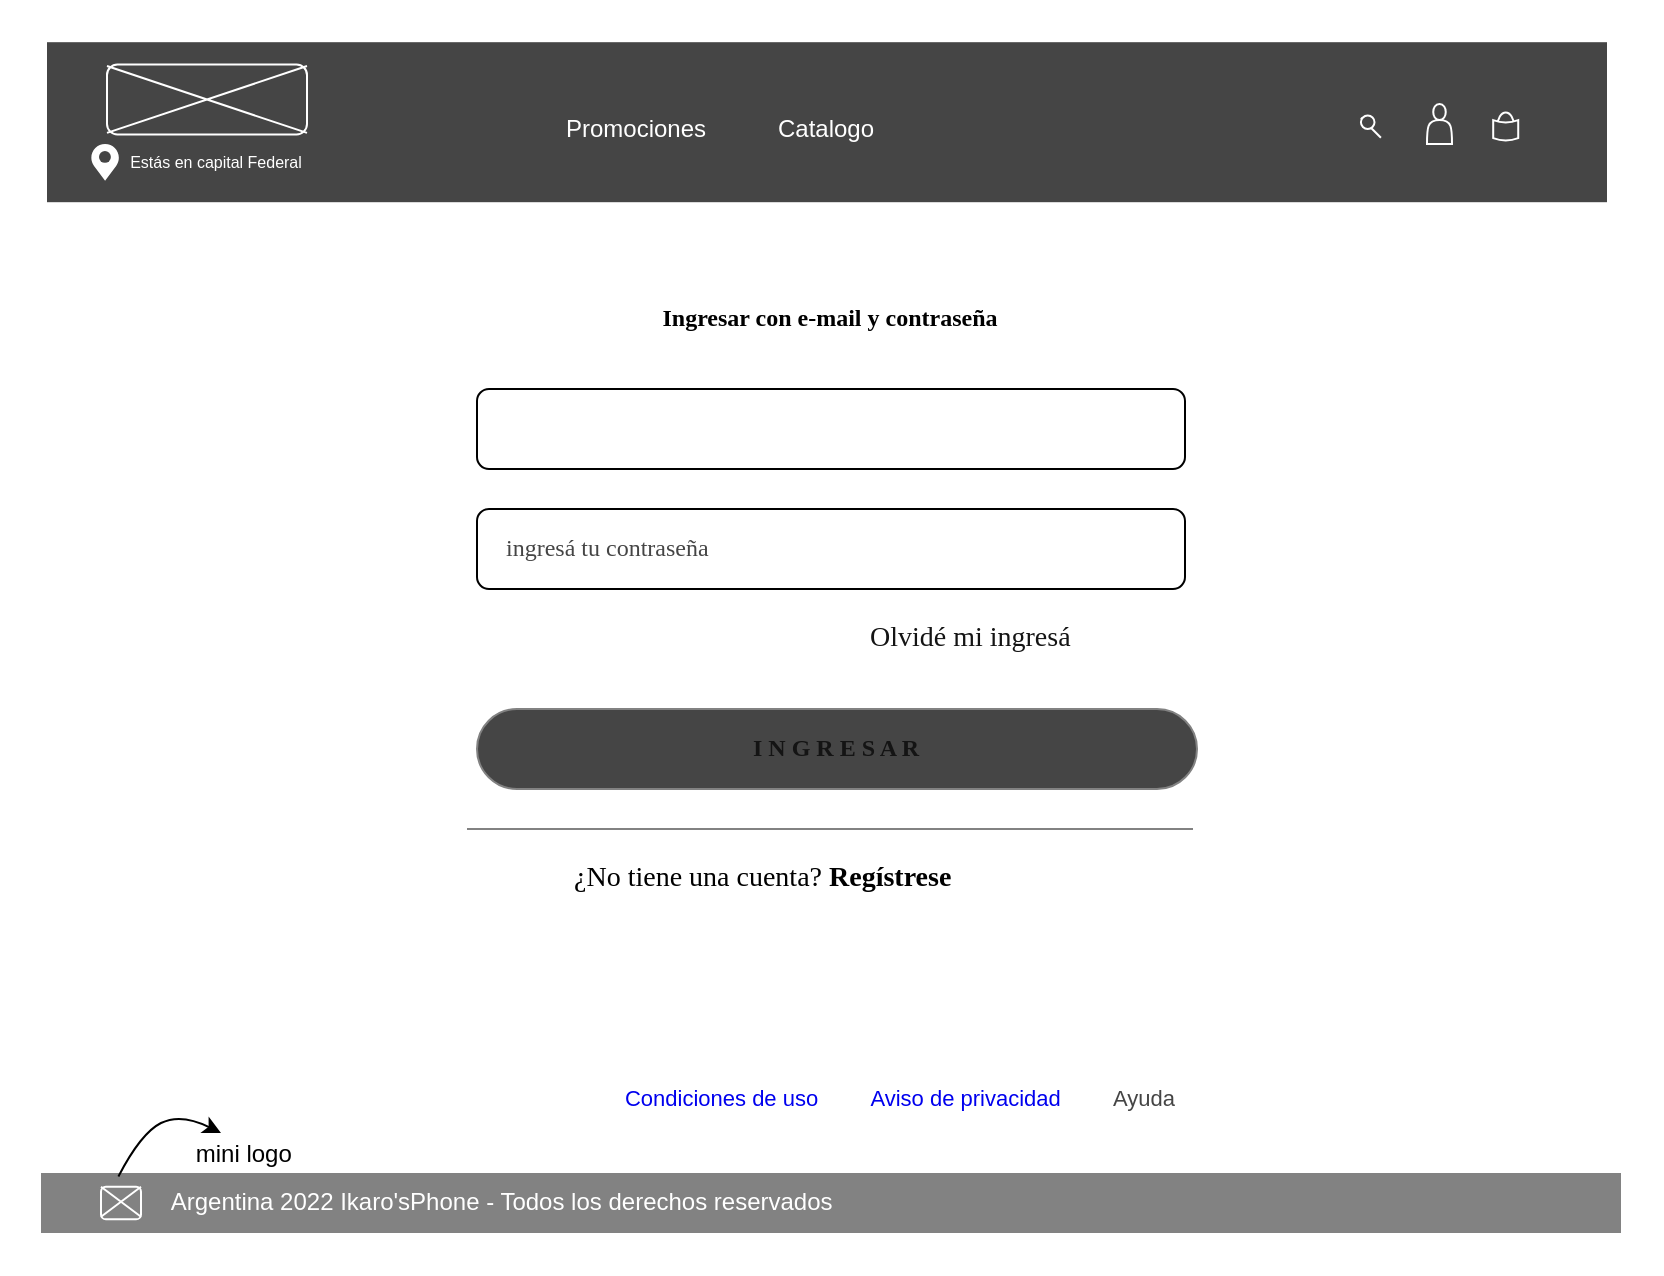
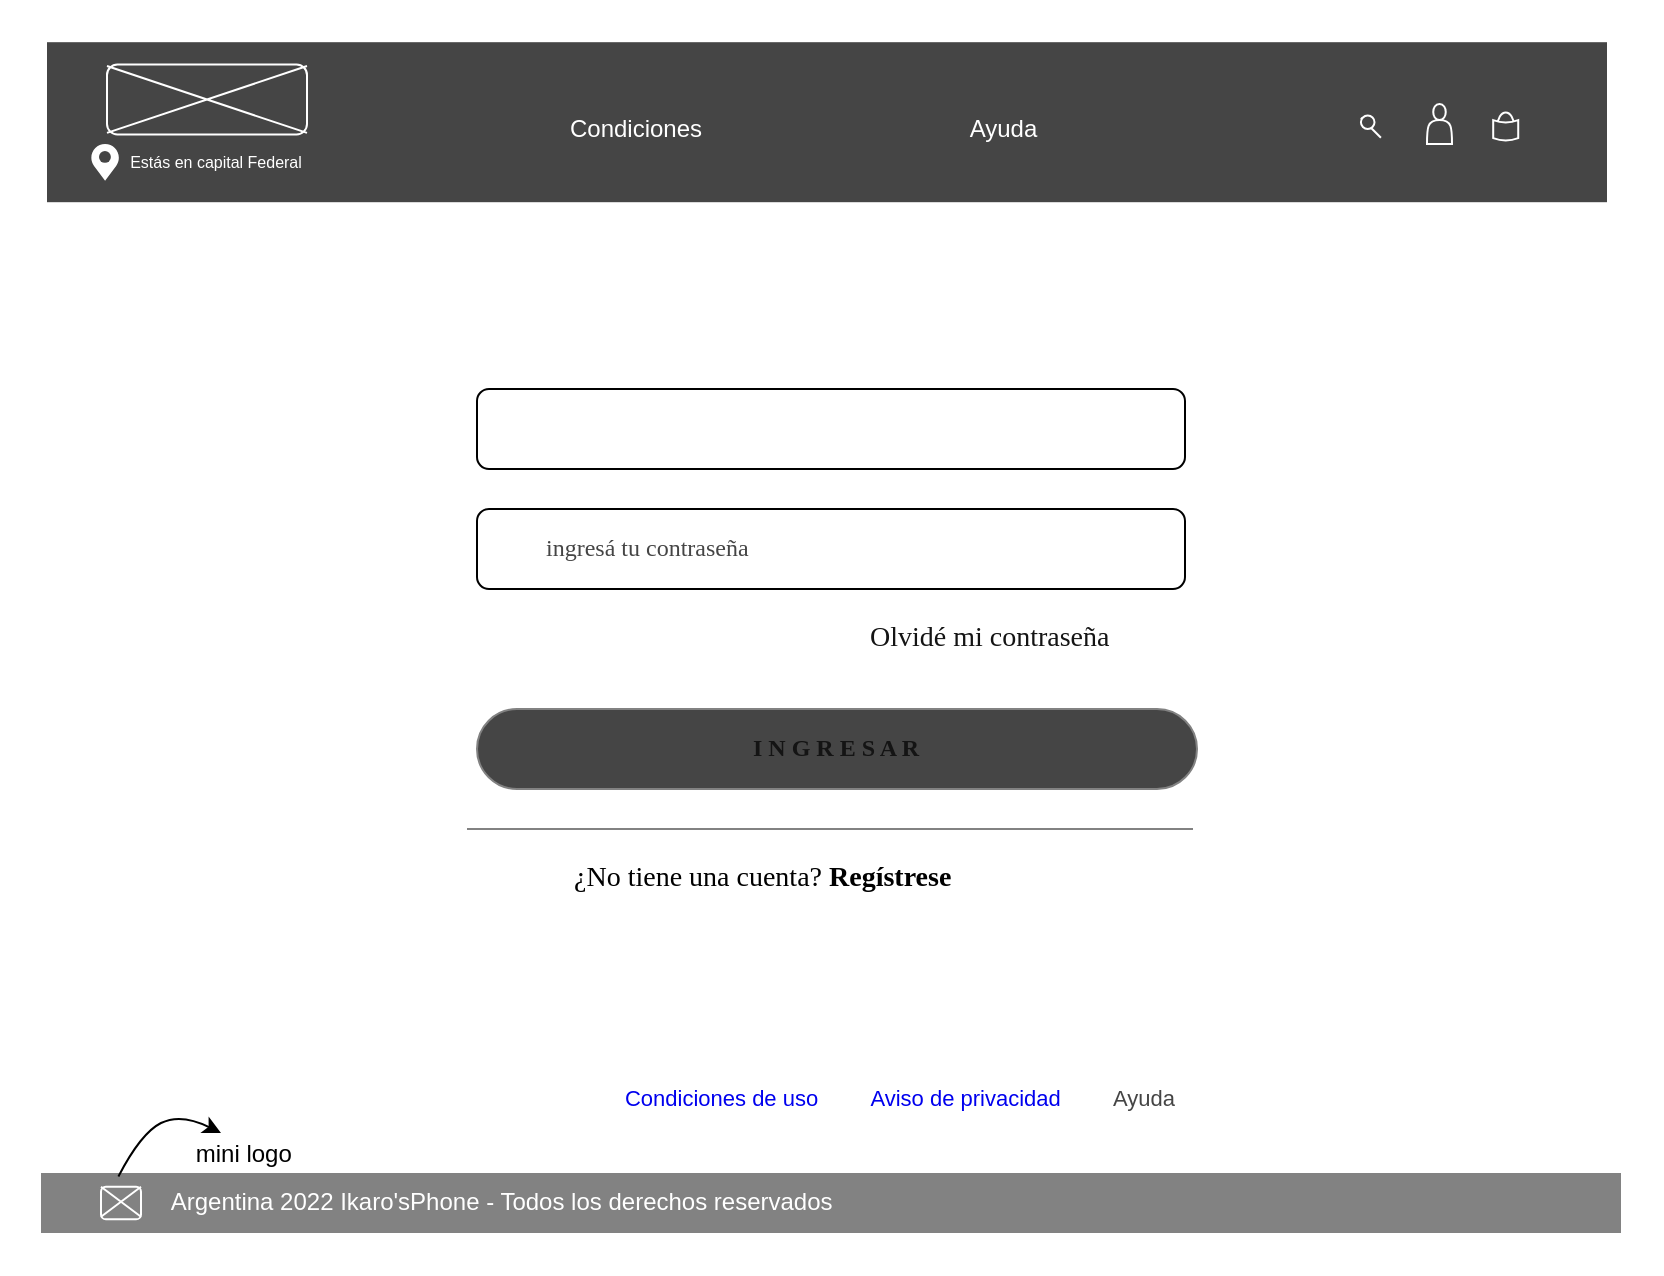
(827, 128) -> none
none -> (1005, 128)
(636, 129) -> (636, 129)
(831, 319) -> none
(746, 549) -> (786, 549)
(967, 637) -> (990, 637)
